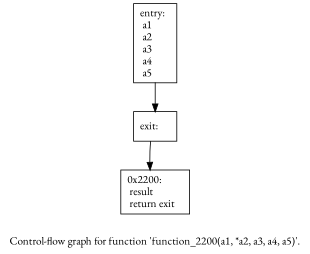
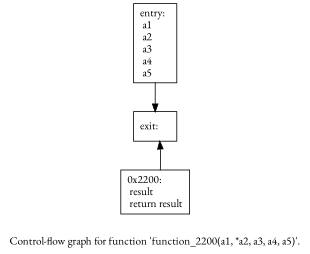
(150, 152) -> (161, 160)
(151, 204) -> (155, 204)
